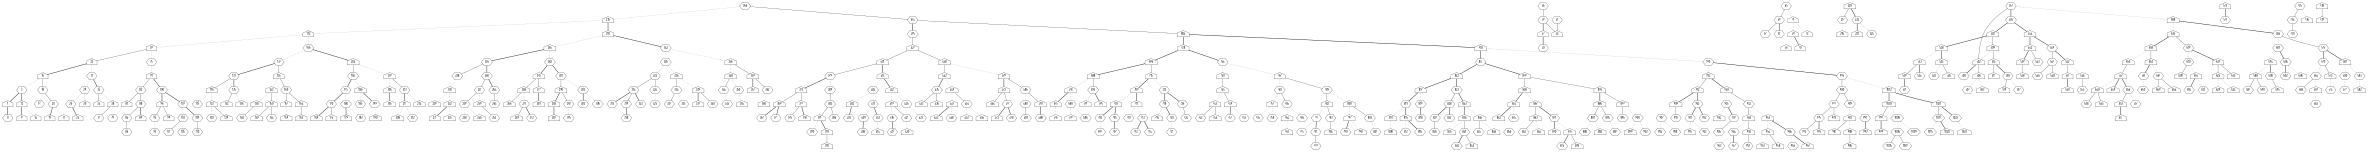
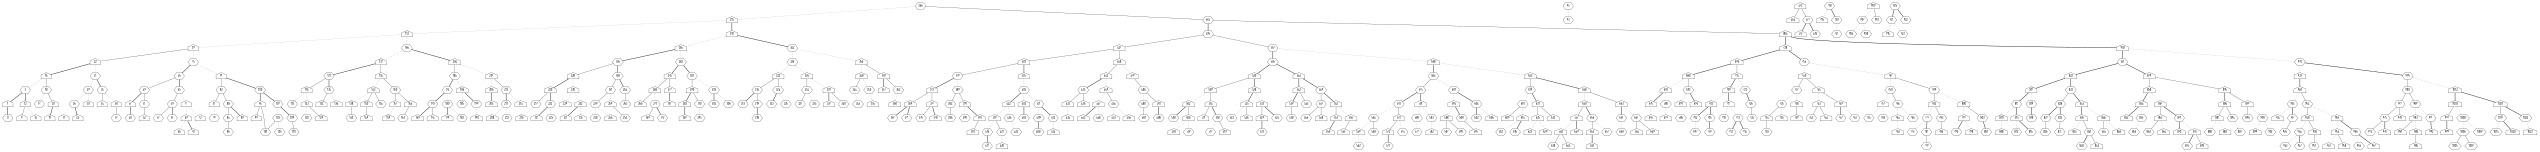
(2292, 20) -> (1767, 118)
(1550, 27) -> (144, 97)
(1986, 29) -> (1241, 41)
(279, 62) -> (381, 62)
none -> (186, 69)
(457, 76) -> (573, 76)
(655, 76) -> (778, 76)
(2023, 76) -> (1292, 118)
none -> (179, 83)
none -> (561, 83)
(887, 83) -> (1016, 97)
(1004, 83) -> none
(2124, 83) -> (1588, 111)
(1698, 90) -> none
none -> (1797, 90)
(2082, 90) -> (1343, 132)
(637, 97) -> (775, 97)
(1164, 97) -> none
(53, 104) -> (53, 104)
(405, 104) -> (506, 104)
(22, 111) -> (24, 111)
(159, 111) -> (264, 118)
(272, 111) -> (377, 97)
(825, 111) -> (961, 97)
(301, 118) -> (403, 118)
none -> (1068, 118)
(1593, 118) -> (2217, 118)
(1373, 125) -> (1984, 125)
none -> (1393, 125)
none -> (2060, 132)
